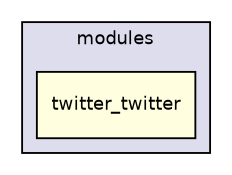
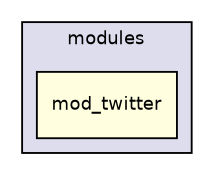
(116, 105) -> (107, 105)
